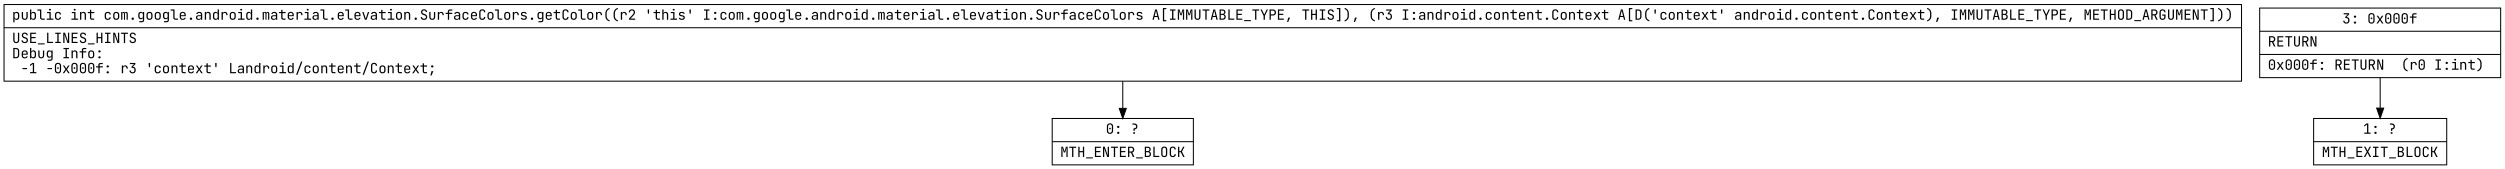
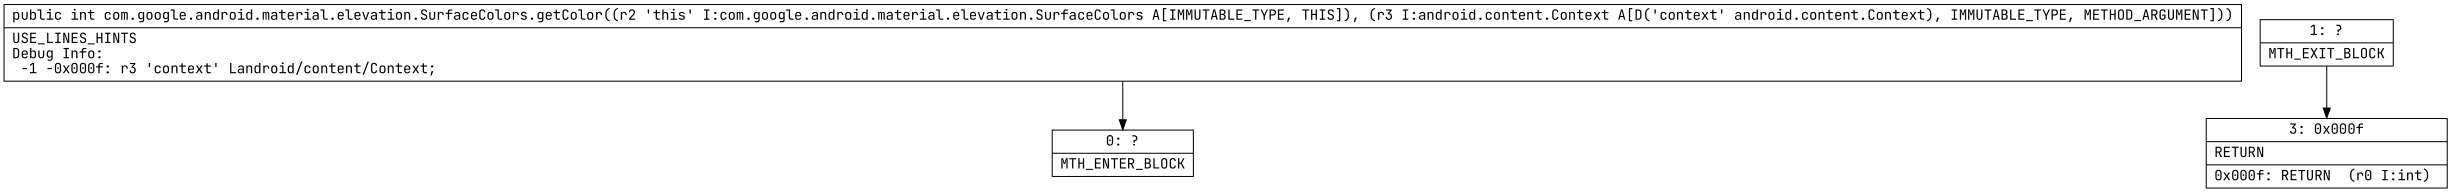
(2380, 93) -> (2327, 87)
